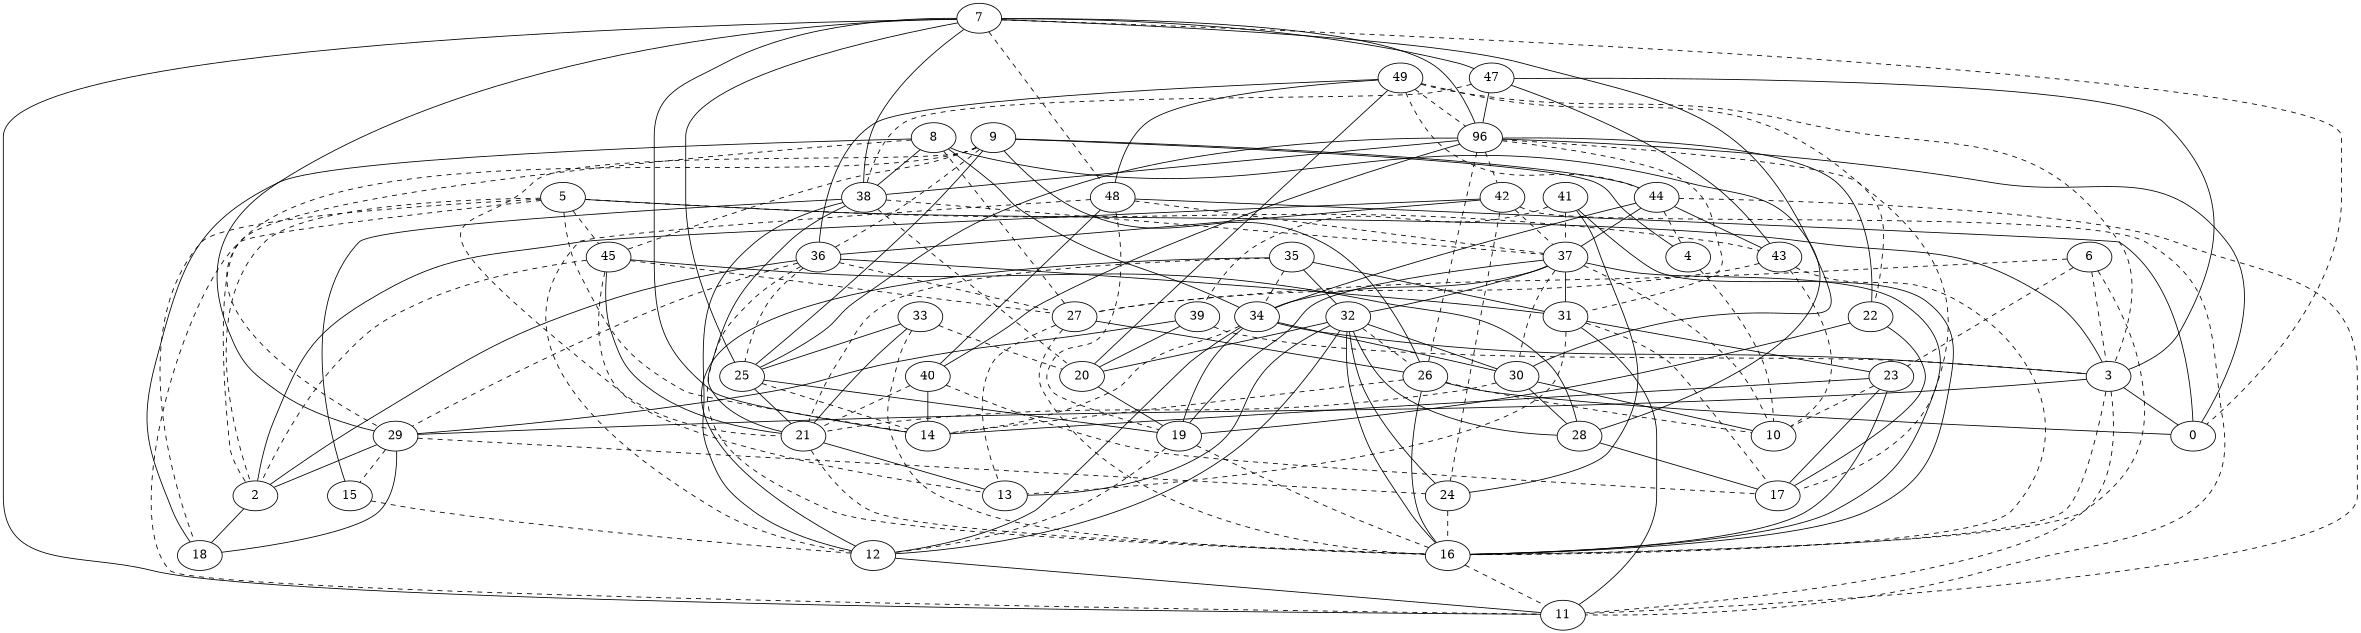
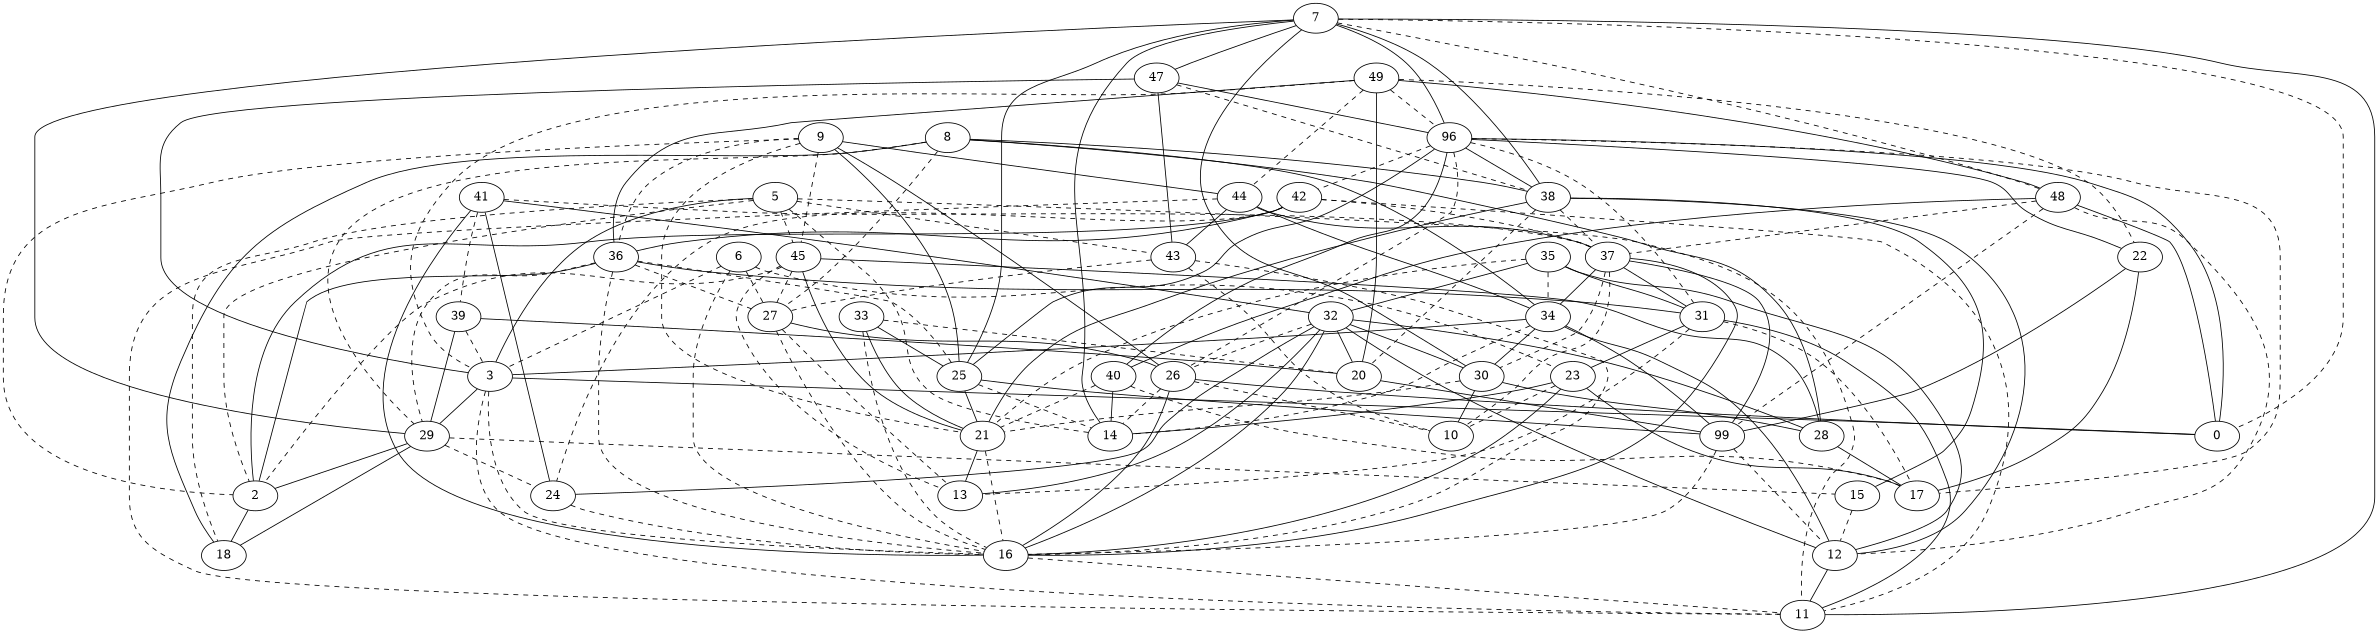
(1688, 257) -> none
(1459, 292) -> (907, 253)
(1179, 436) -> (1722, 436)
